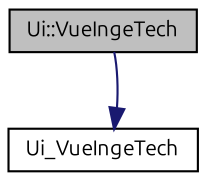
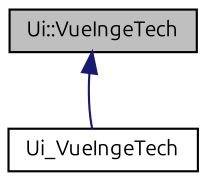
(117, 80) -> (89, 101)
